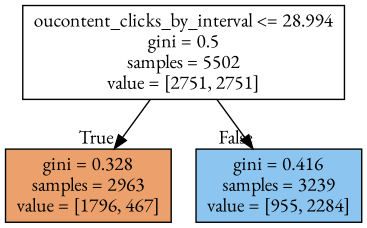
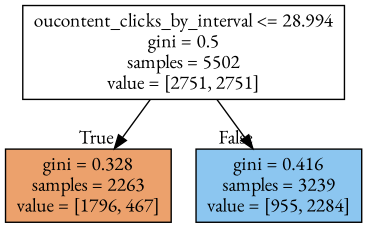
(88, 186) -> (88, 186)
